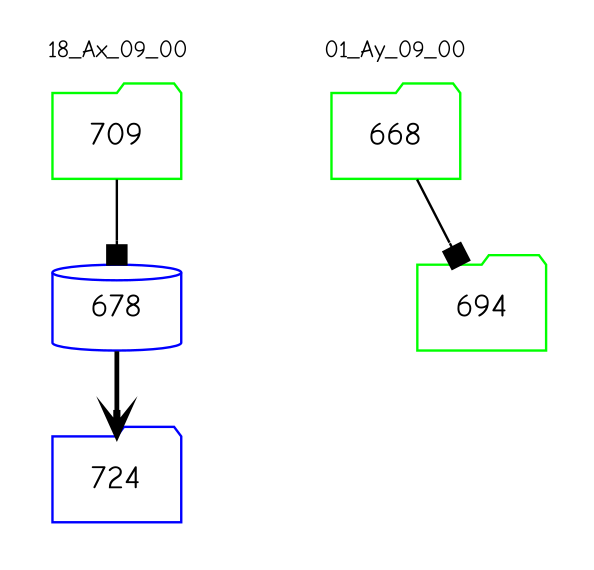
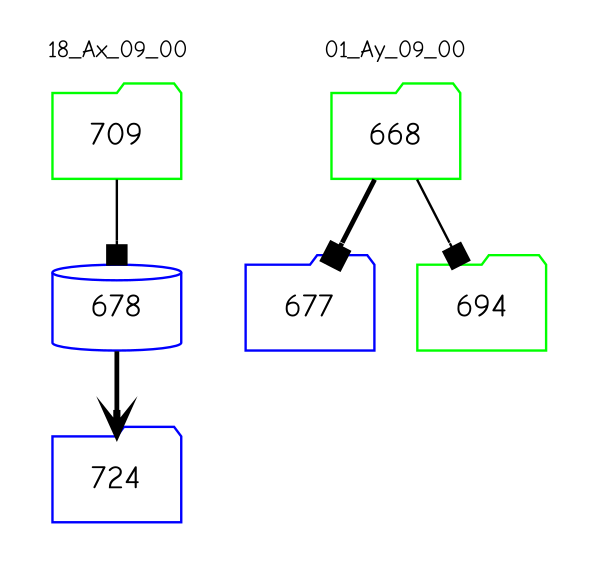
none -> (310, 308)
